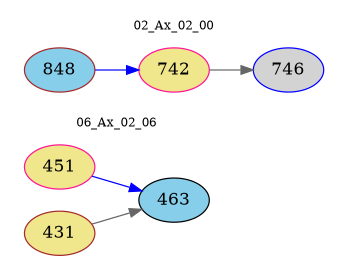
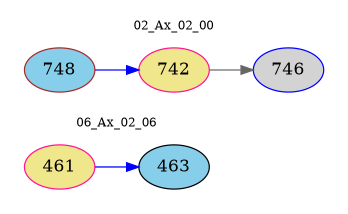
(60, 70) -> (60, 70)
(60, 167) -> (60, 167)
(60, 233) -> none
